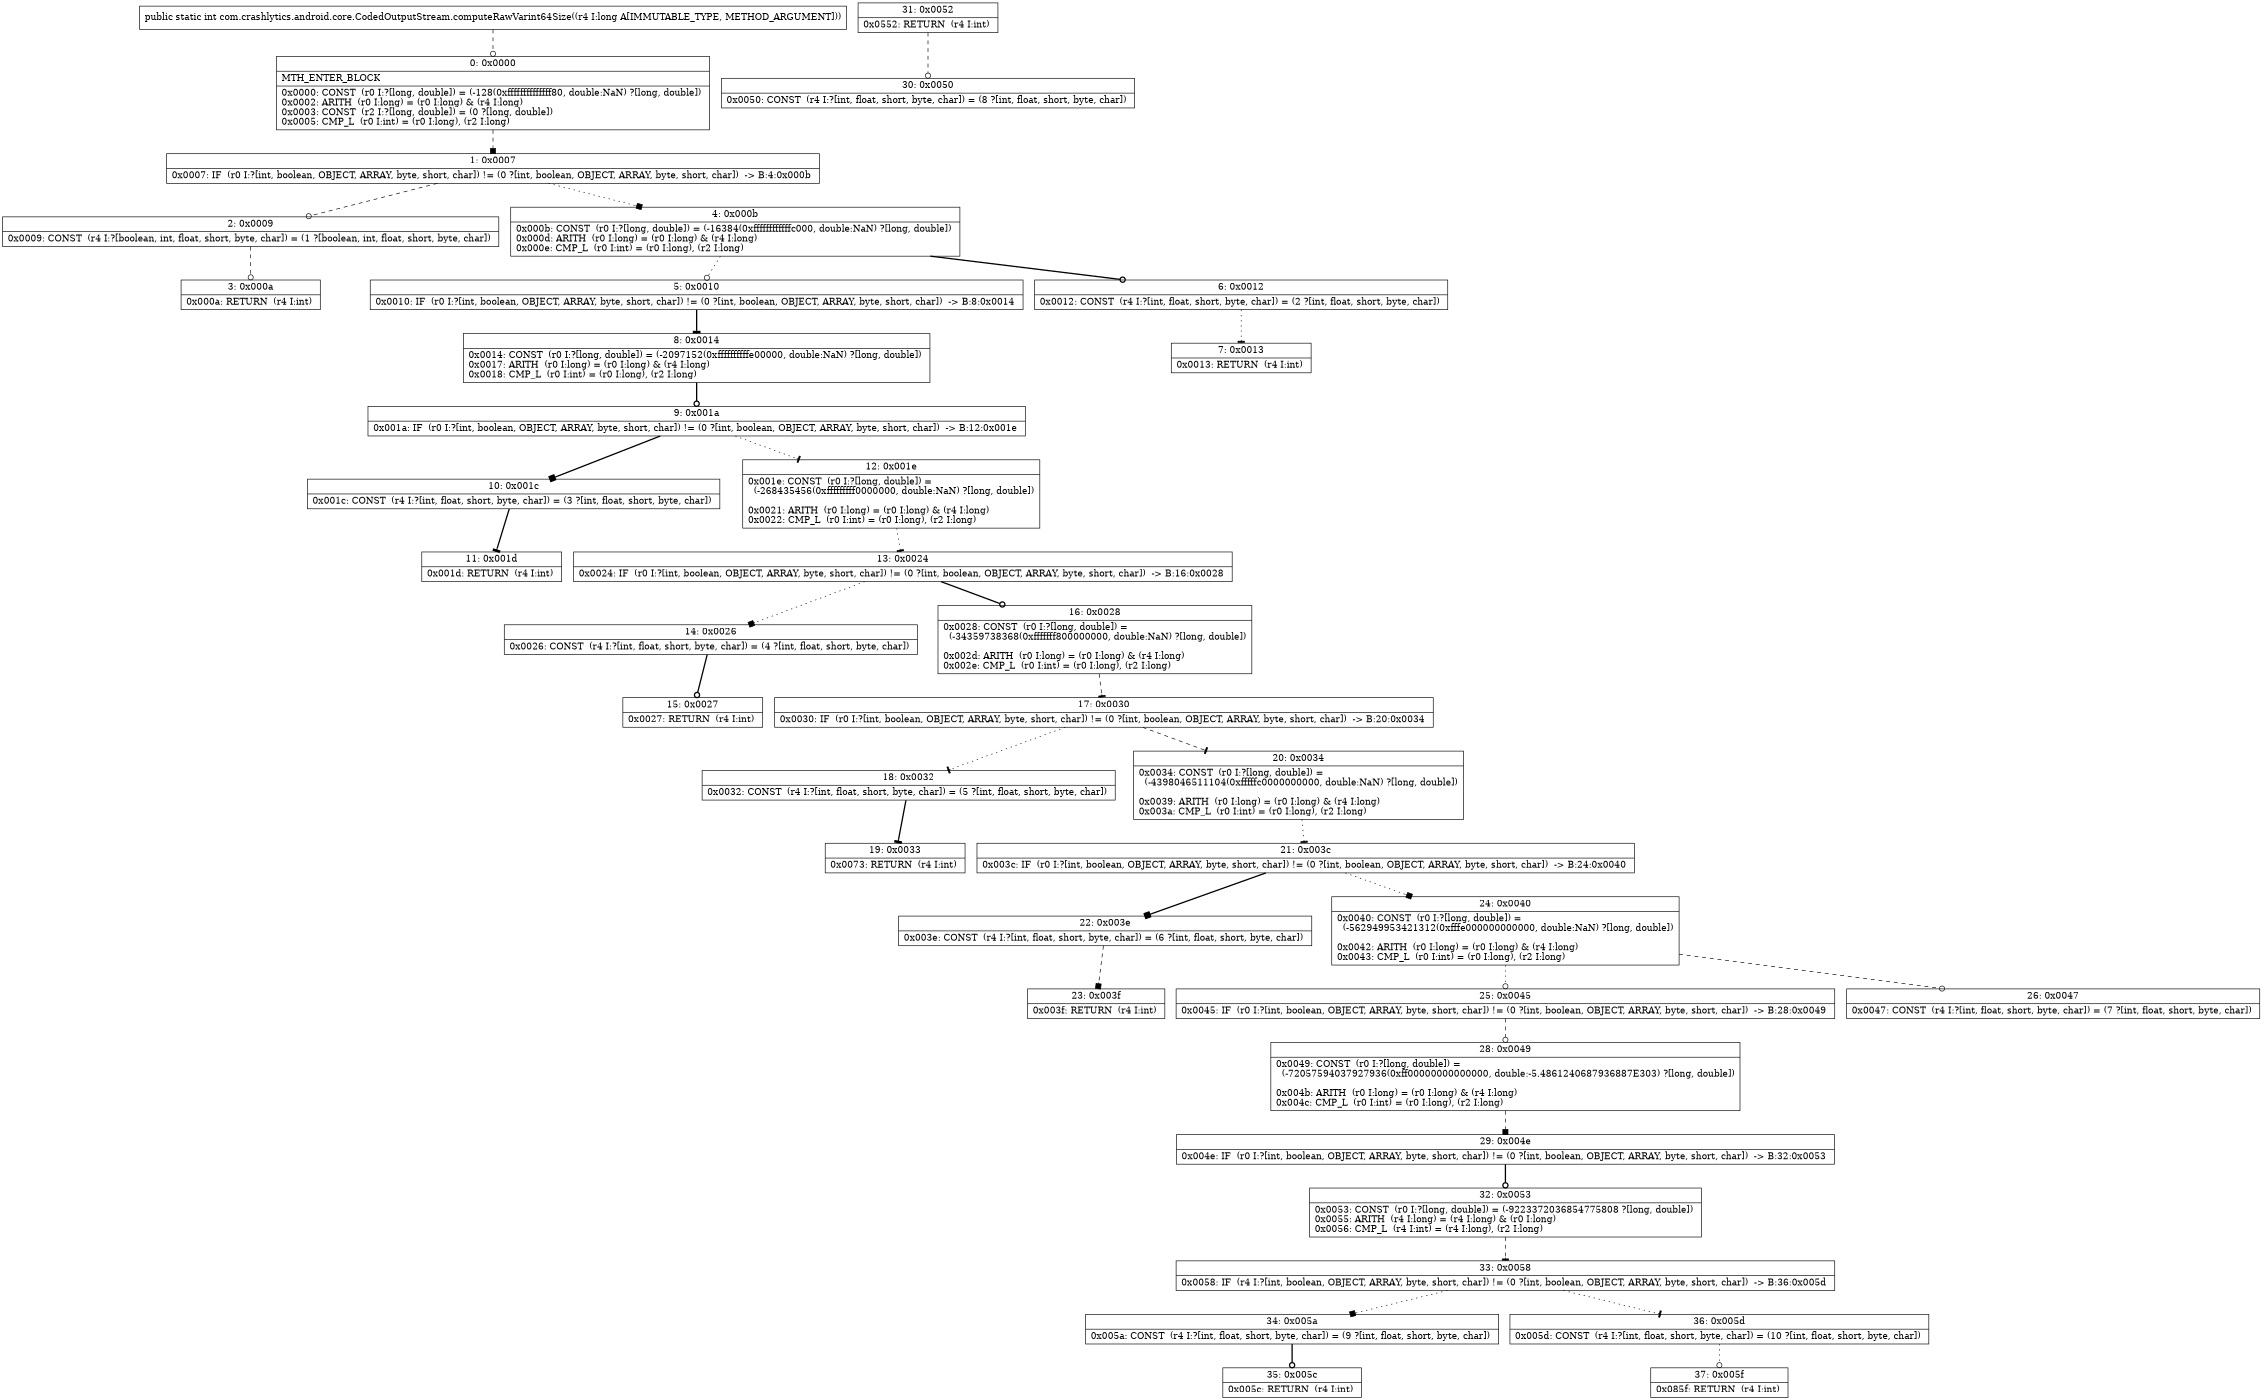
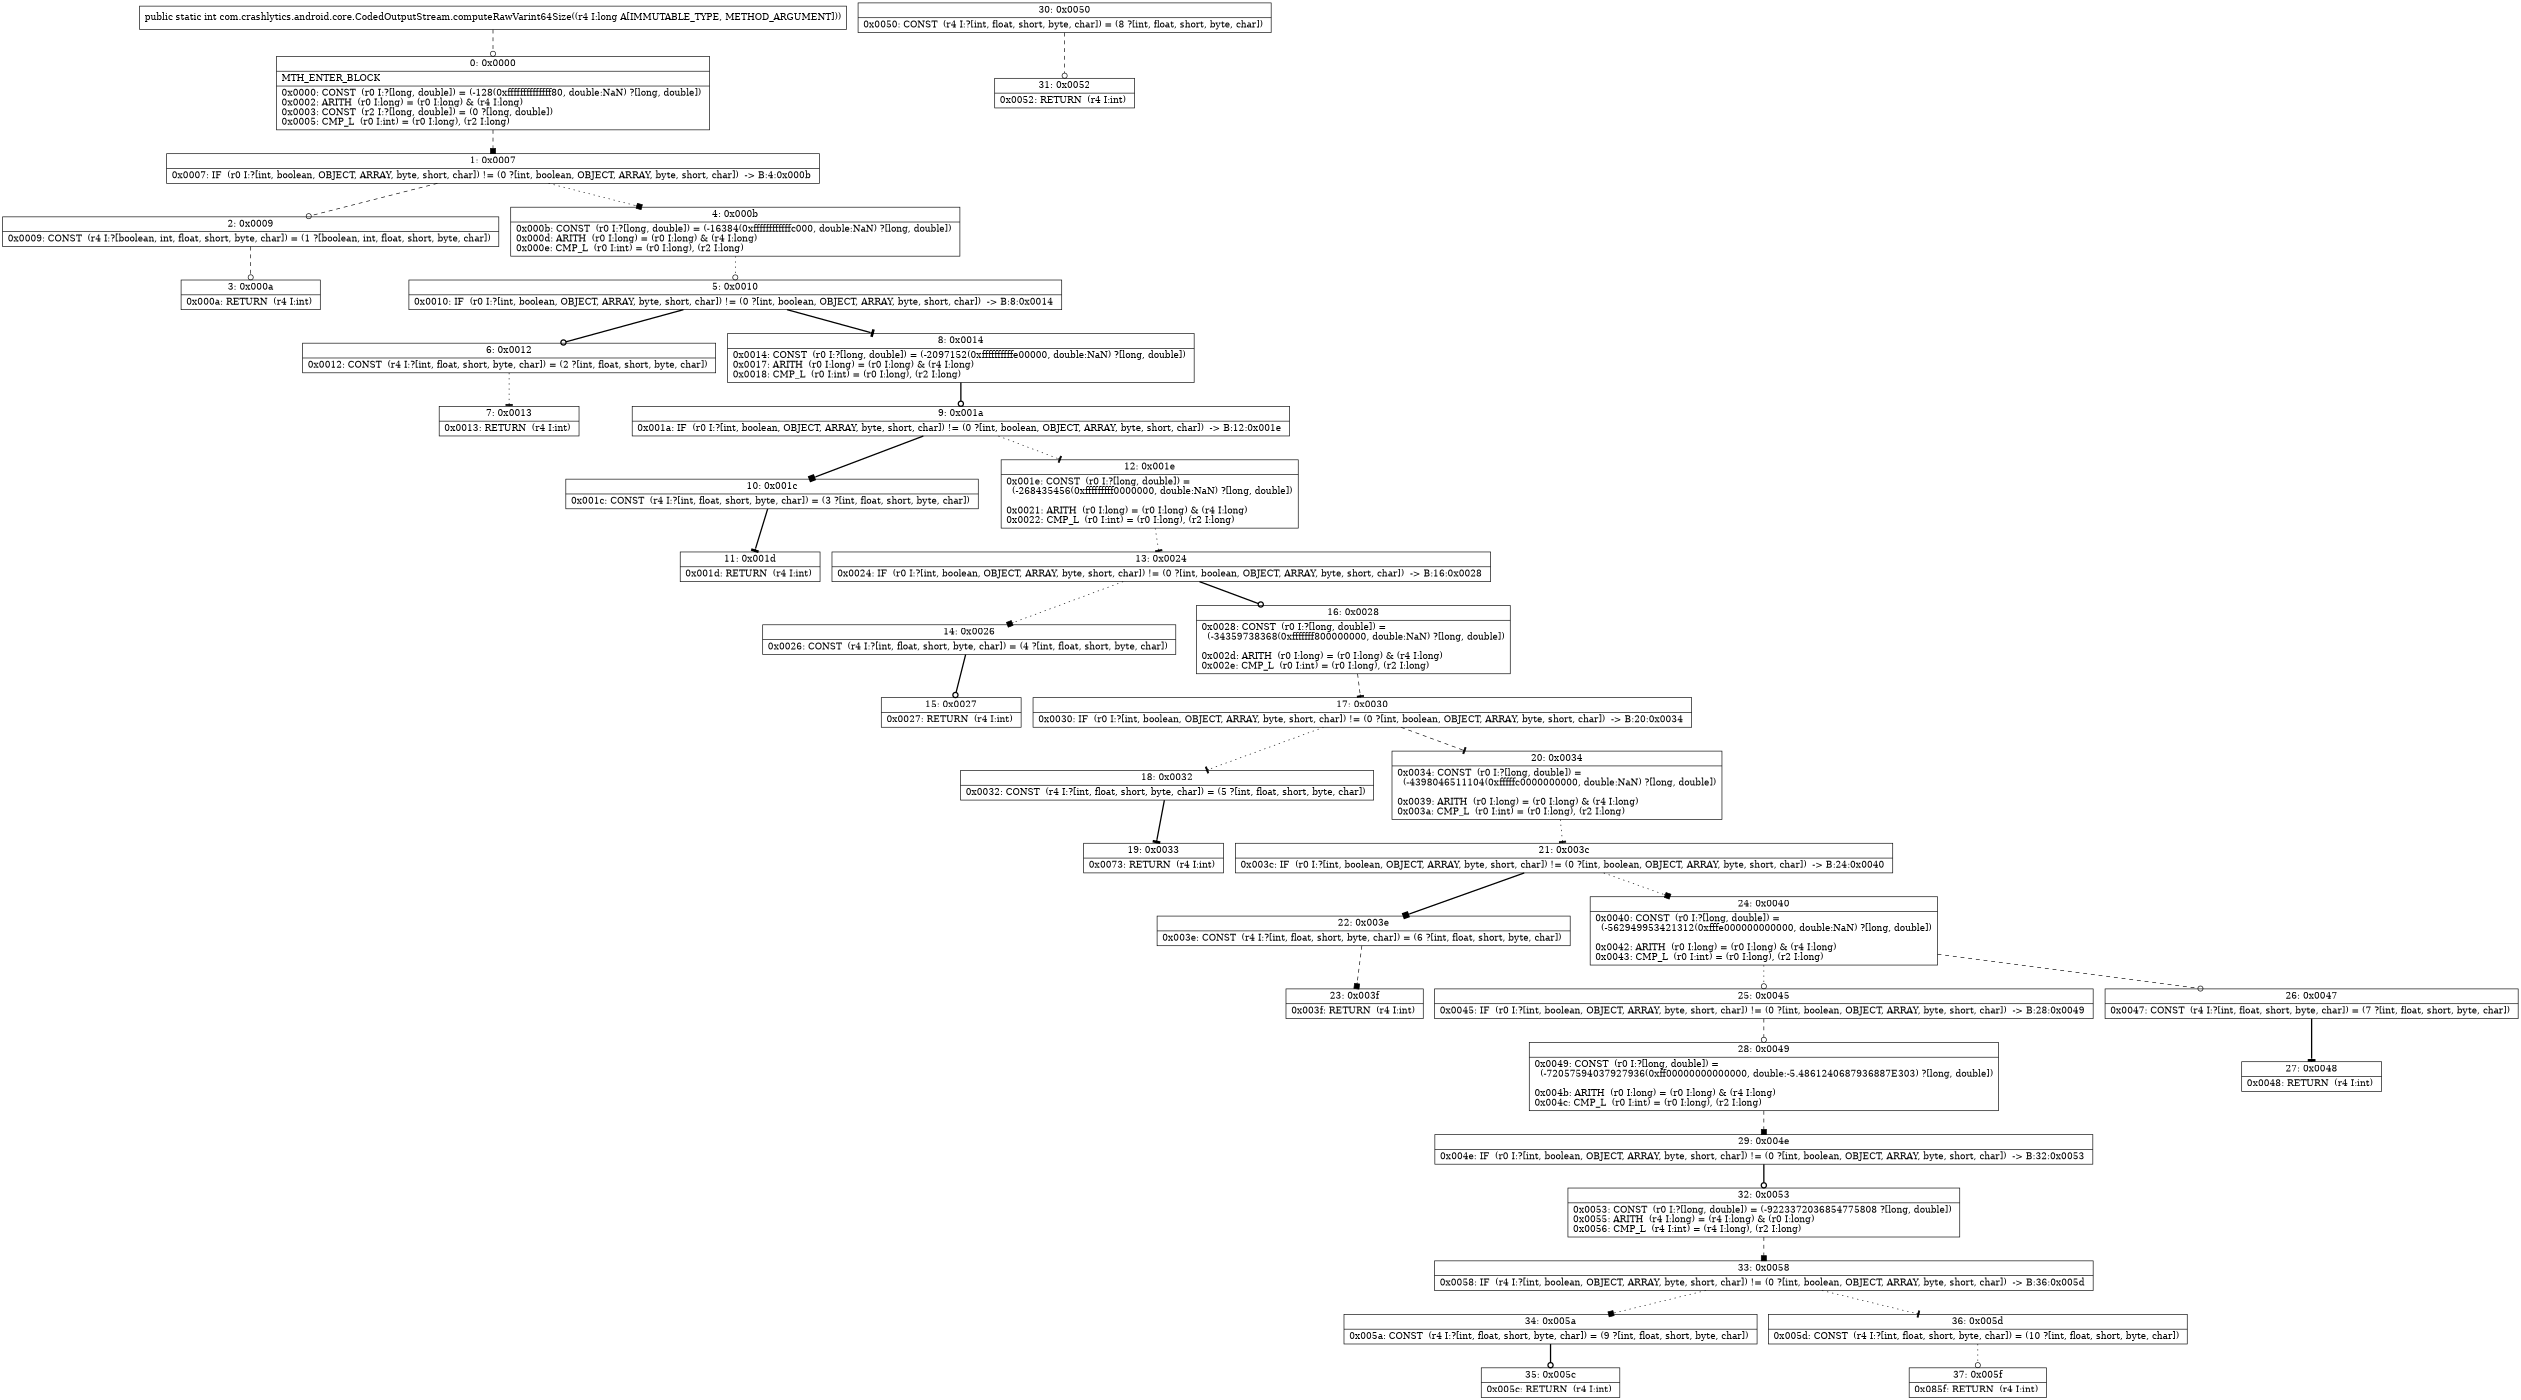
(928, 25) -> (1065, 100)
(928, 53) -> (1065, 53)
(1025, 268) -> (625, 326)
none -> (2312, 1077)
(1505, 1247) -> (1764, 1246)
